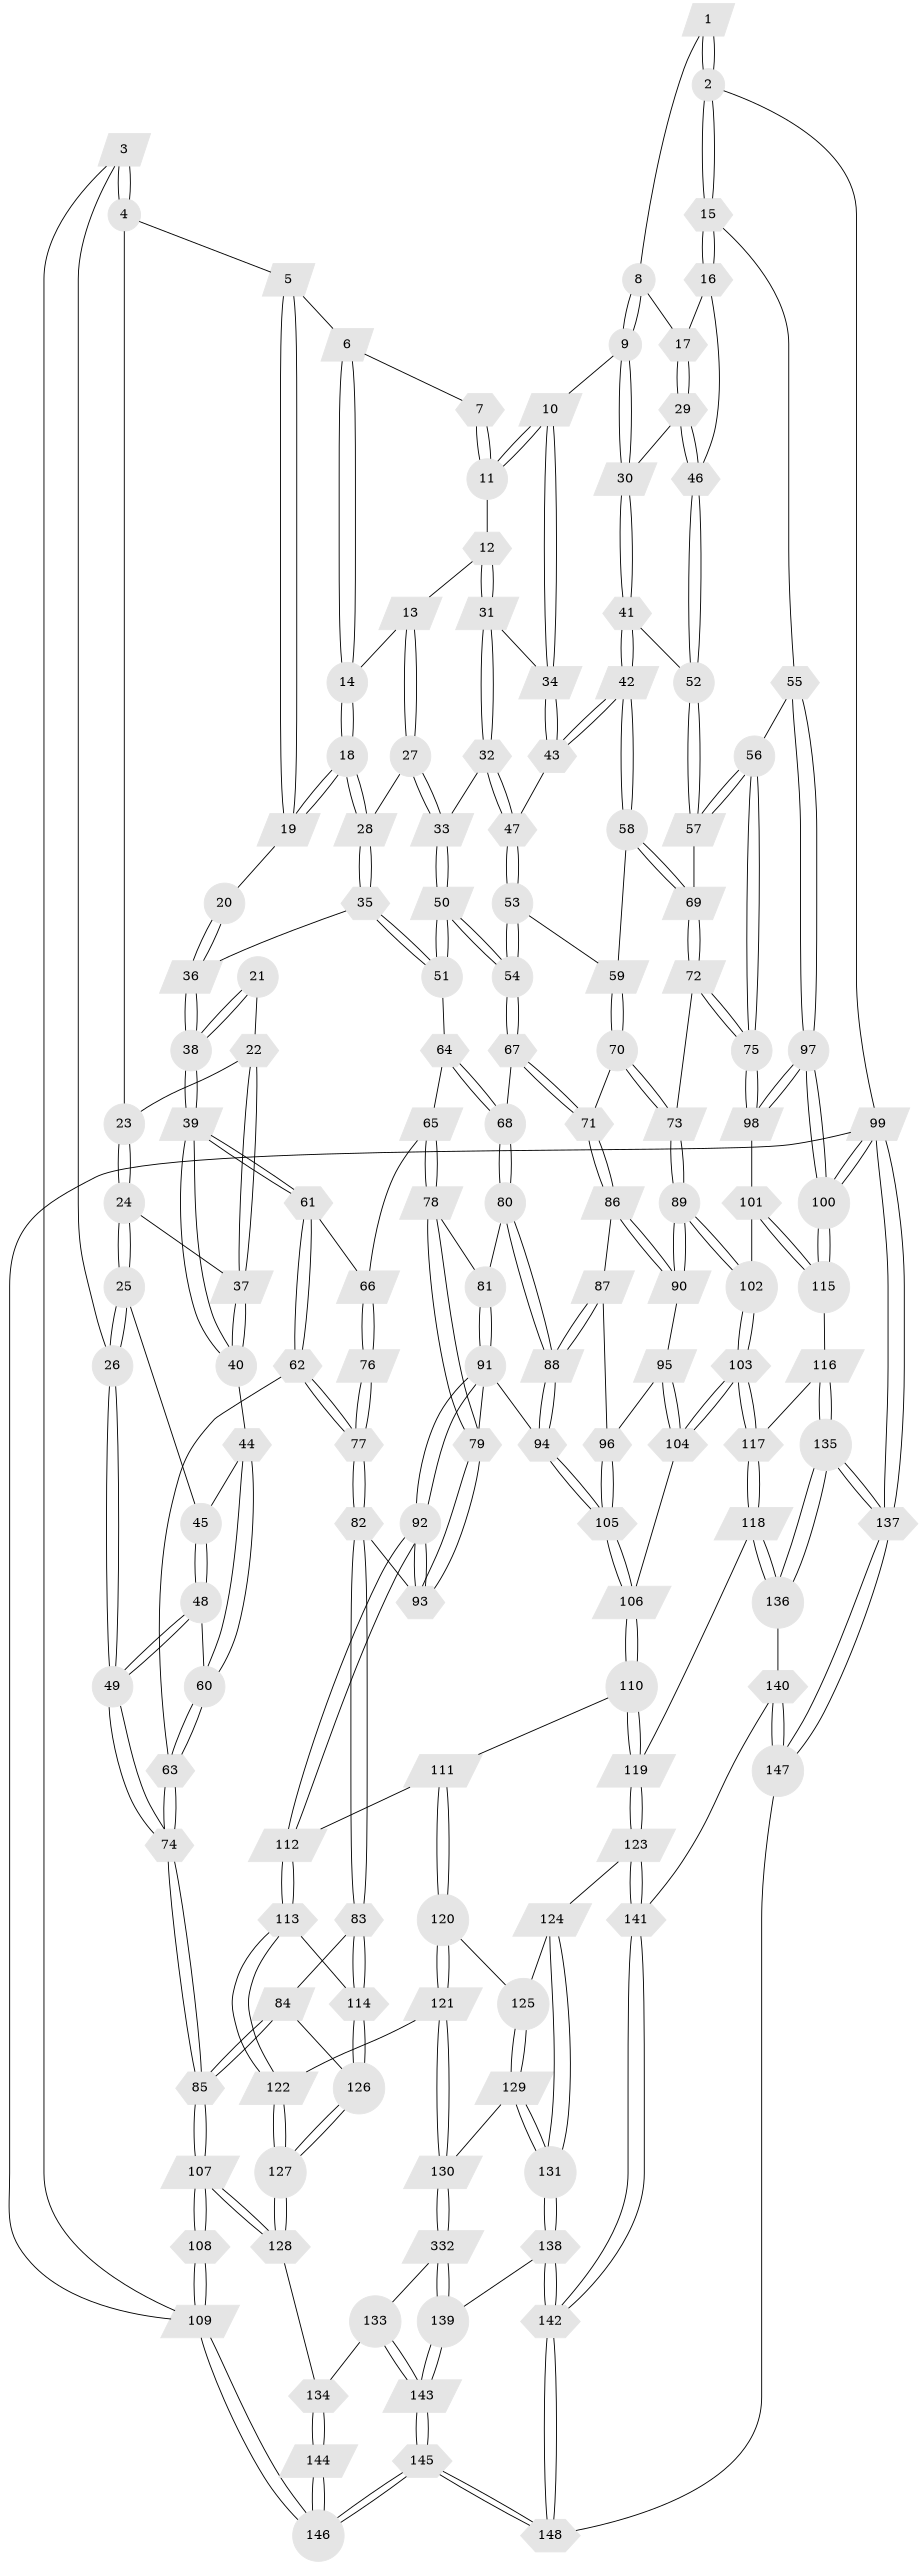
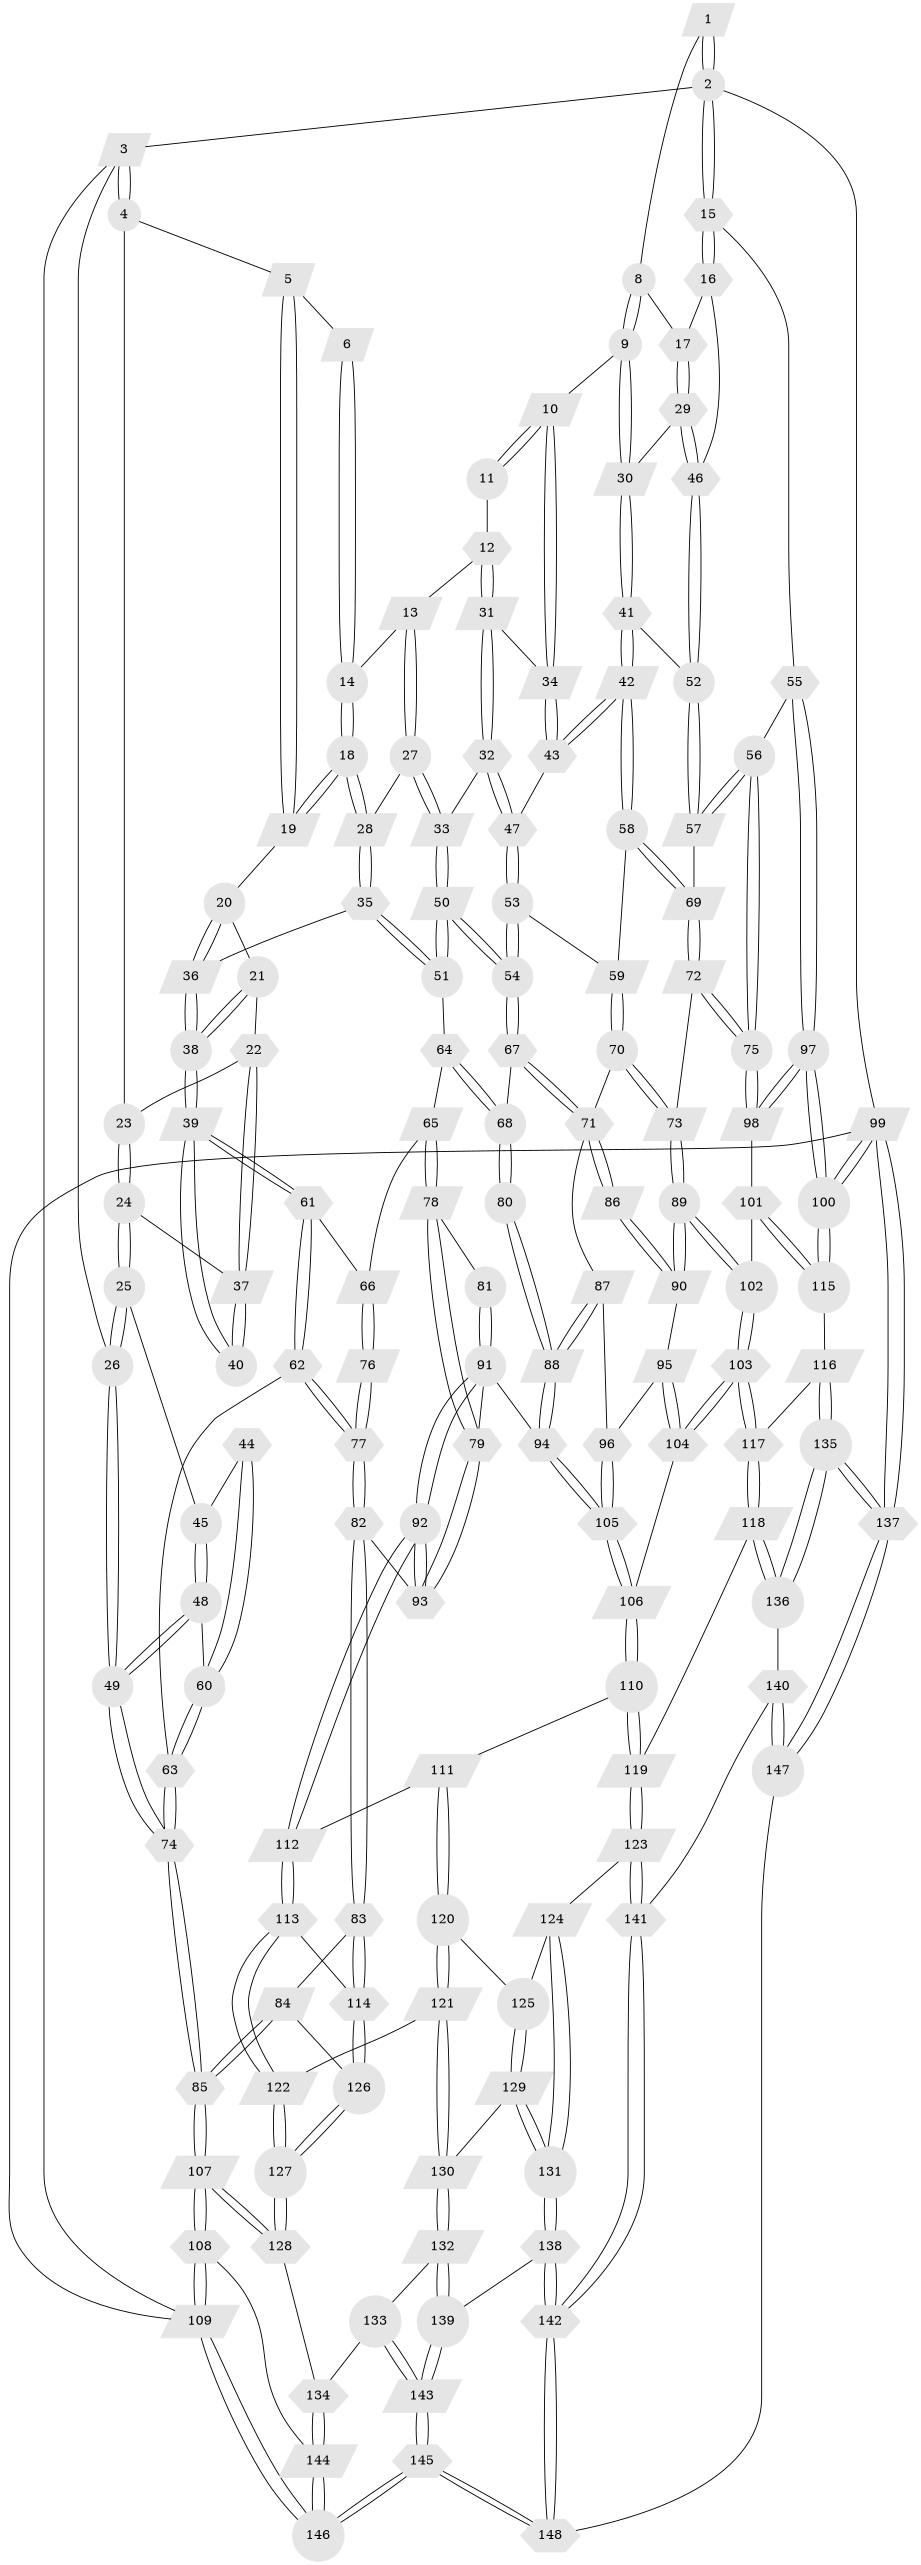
none -> (419, 117)
(480, 410) -> none
none -> (241, 940)
(495, 1245) -> none
(608, 1245) -> (572, 1207)
(242, 1408) -> none
(443, 2247) -> (443, 2247)
none -> (264, 2351)
